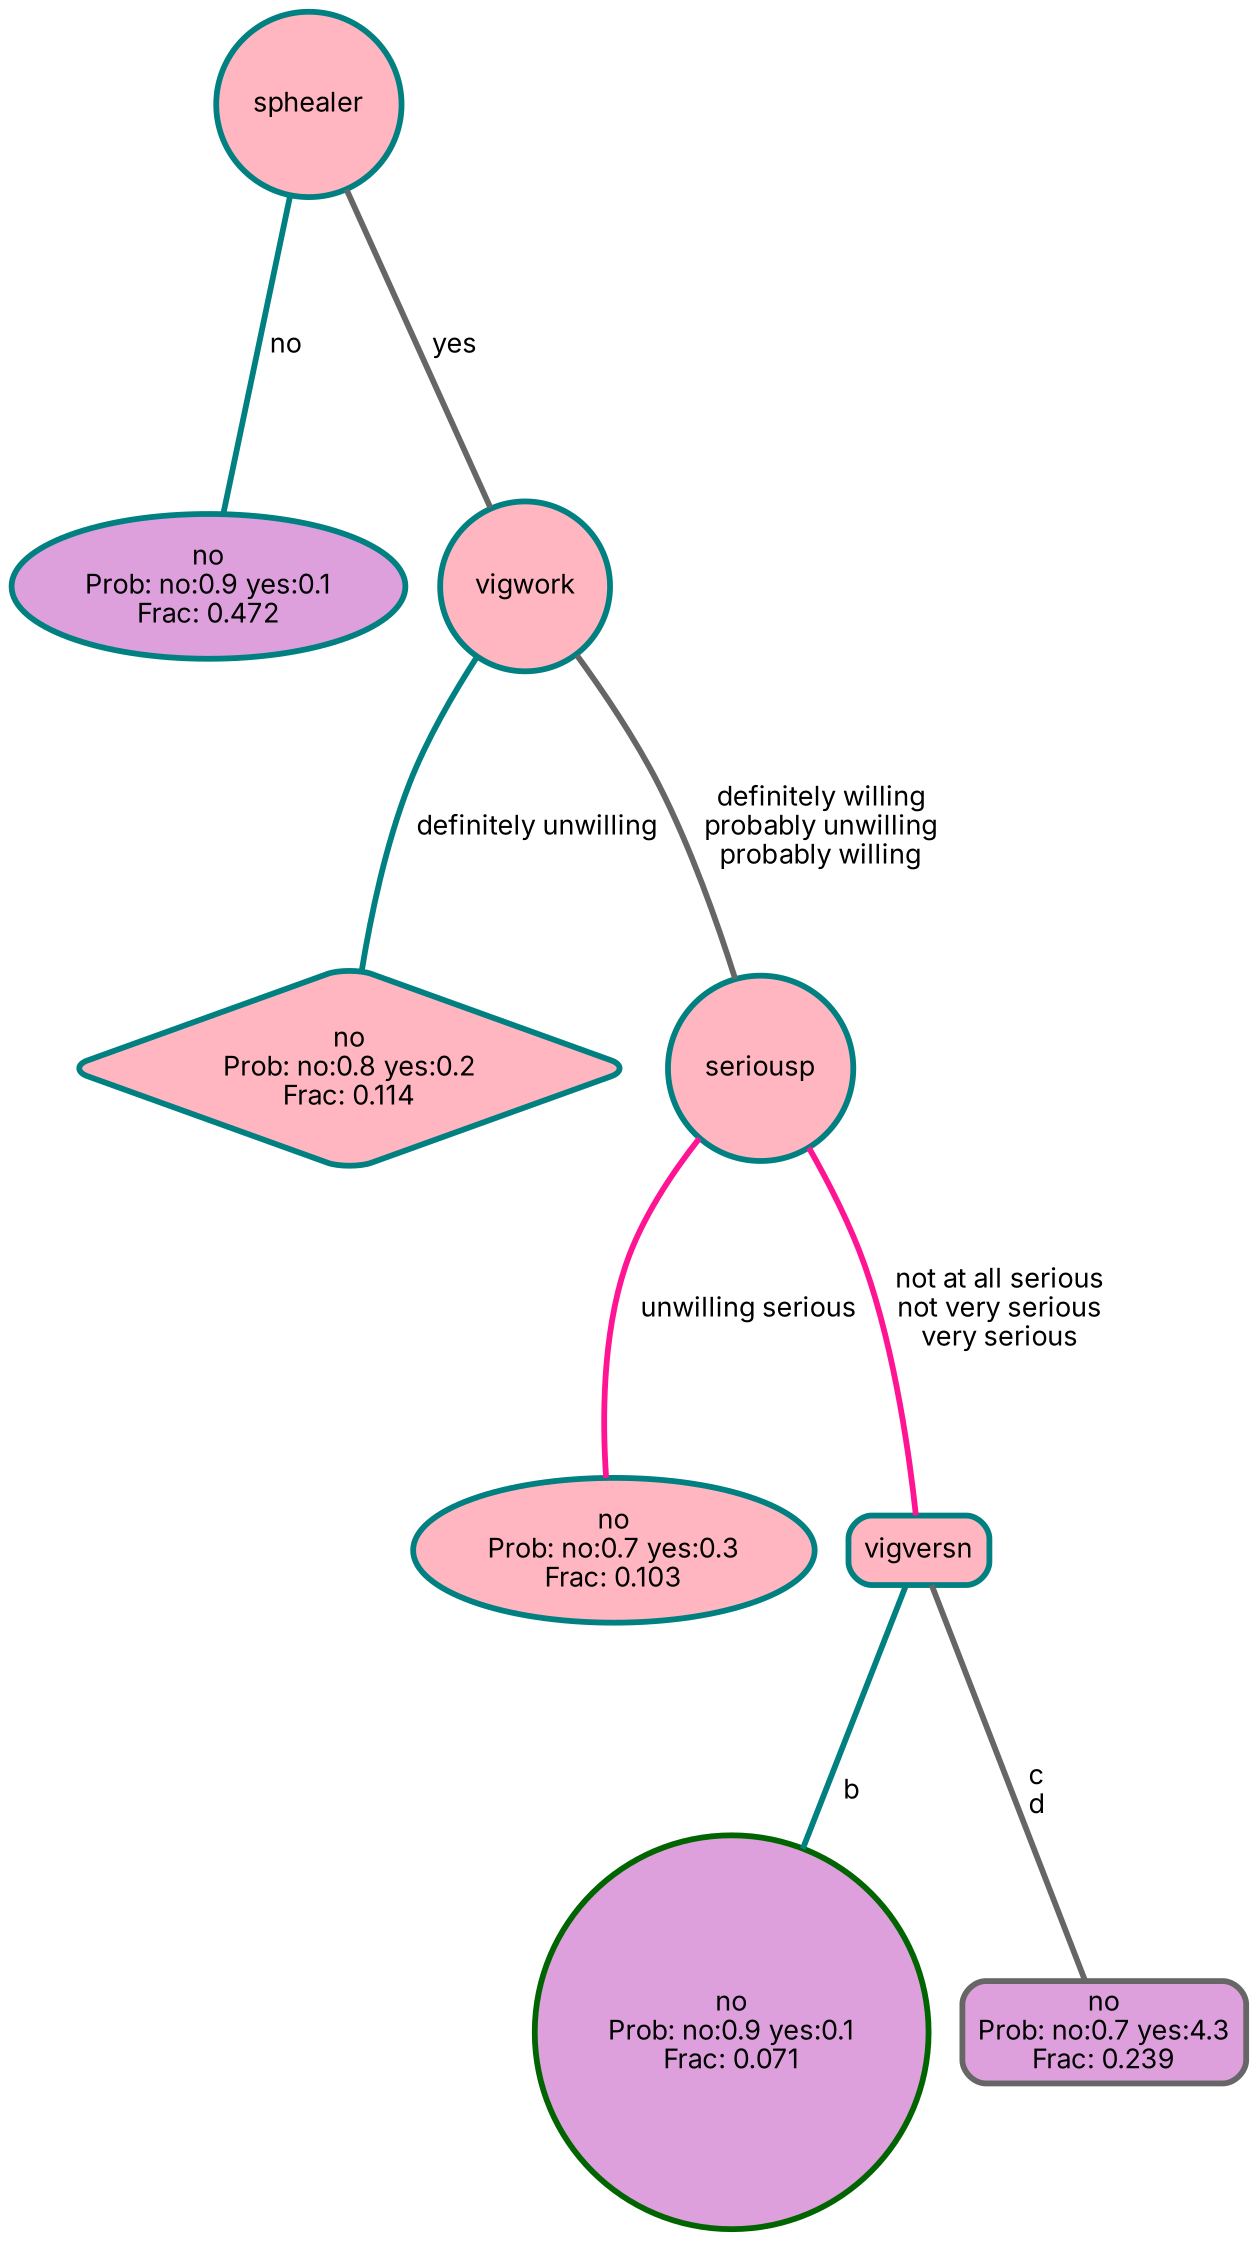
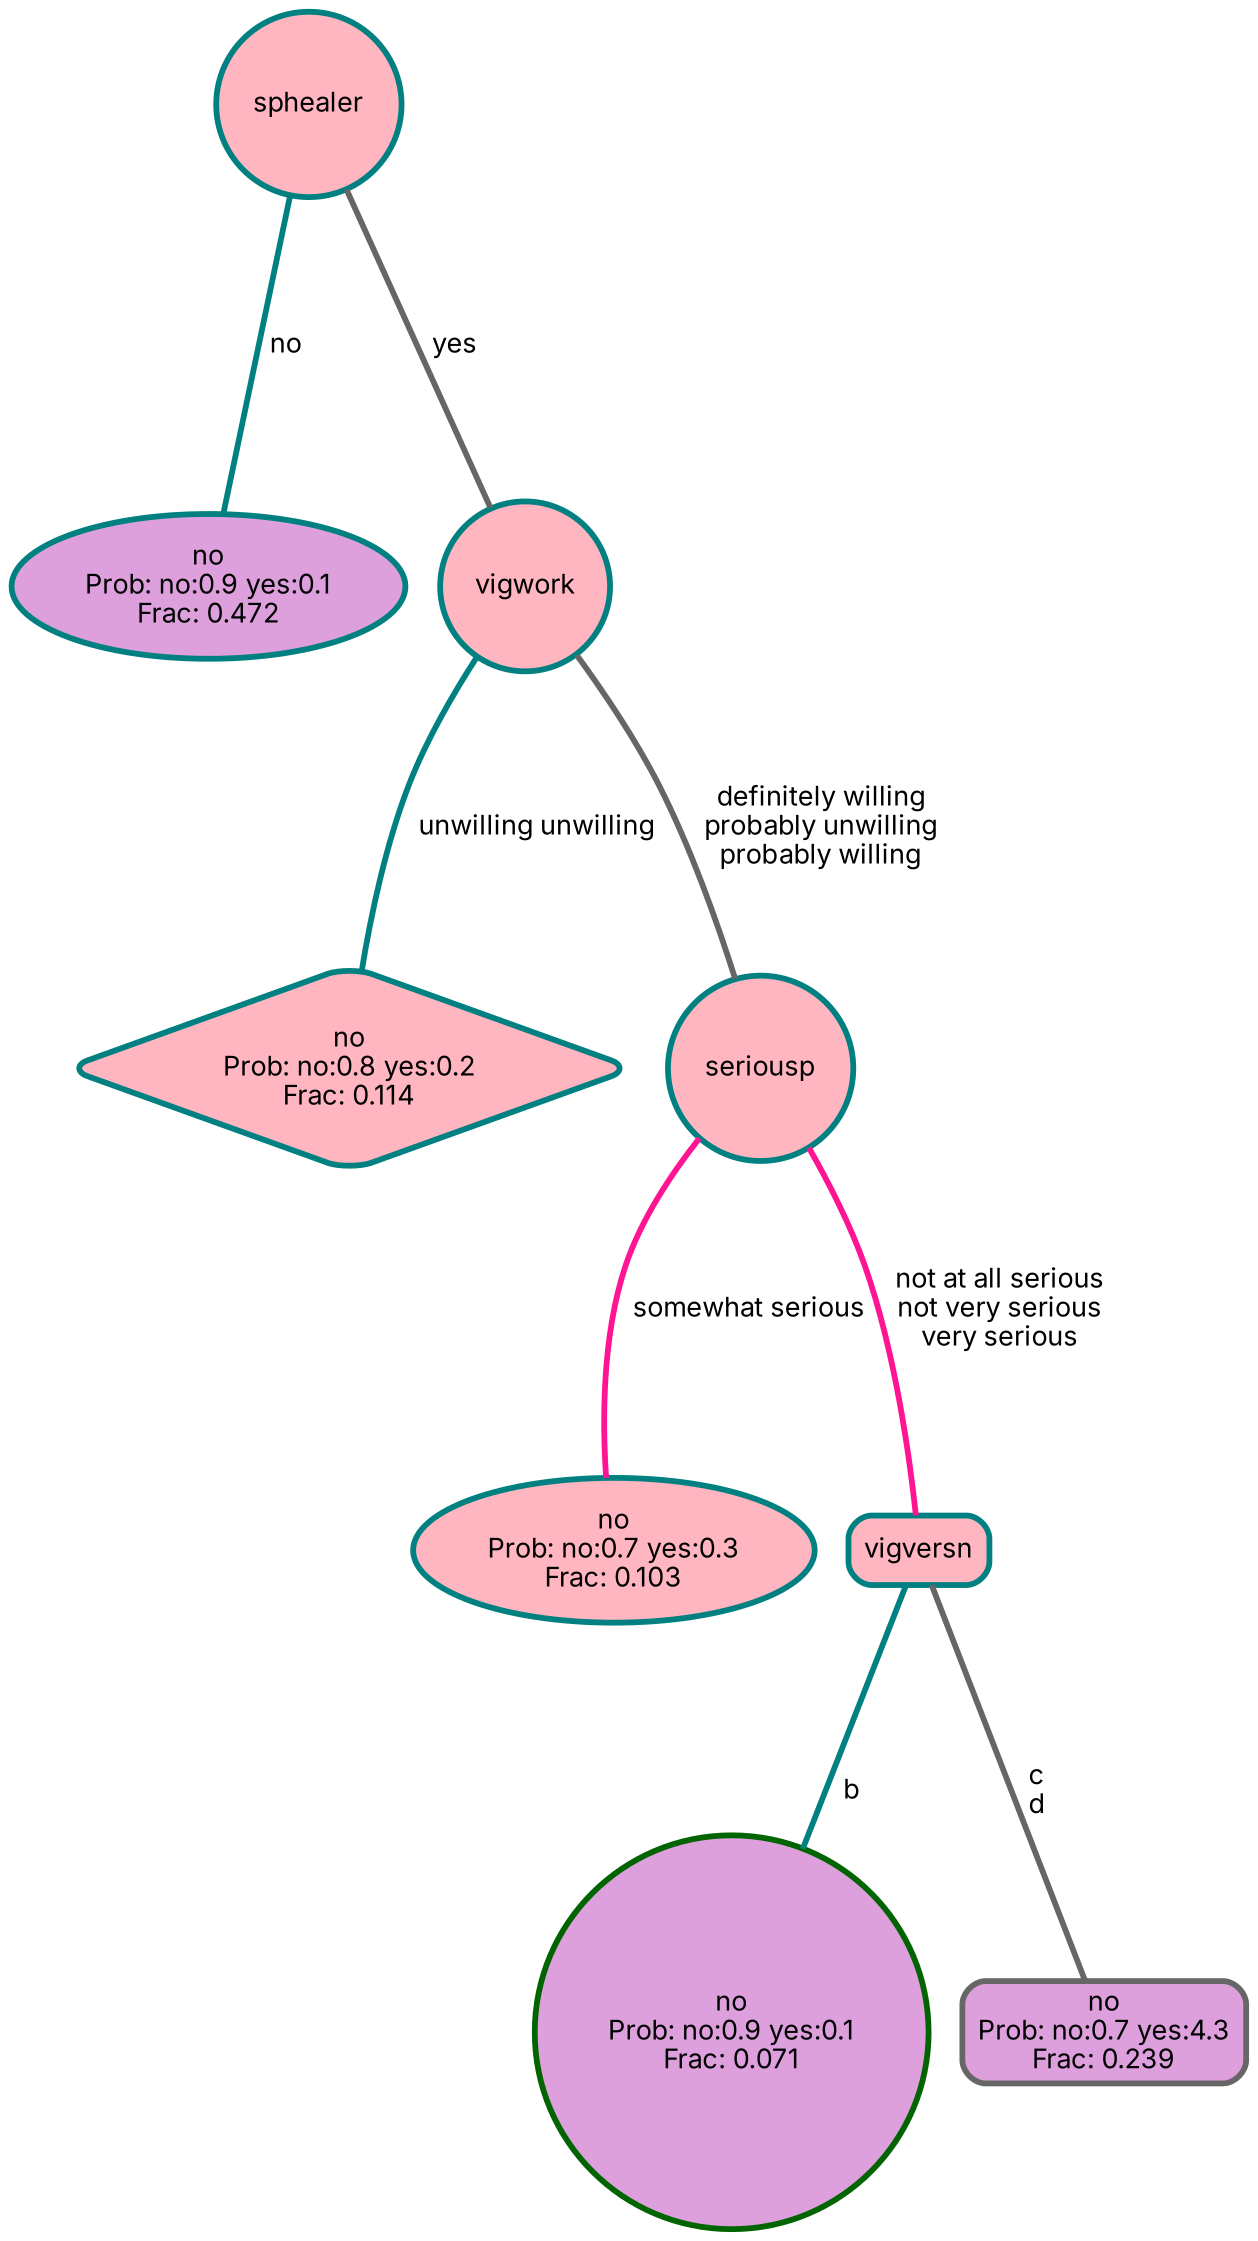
(534, 827) -> (534, 827)
(745, 1309) -> (745, 1309)
